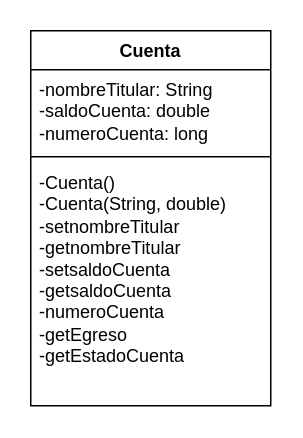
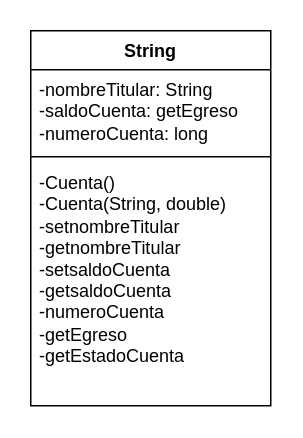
(151, 52) -> (151, 52)
(139, 113) -> (149, 113)
